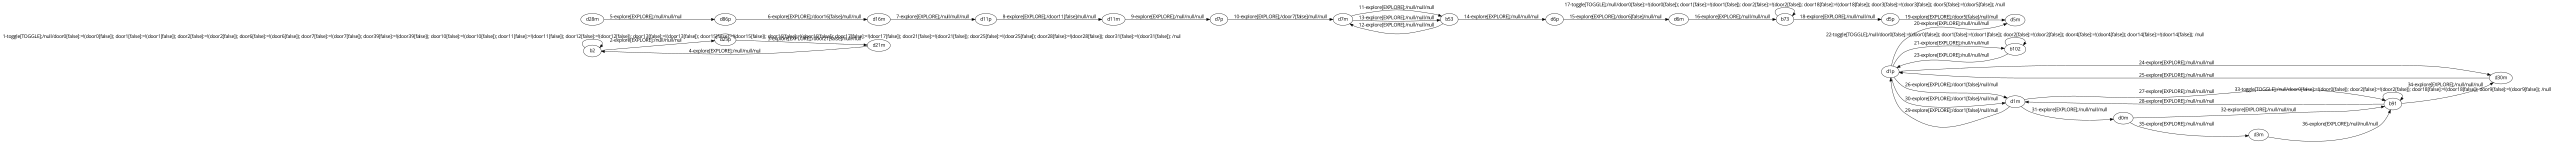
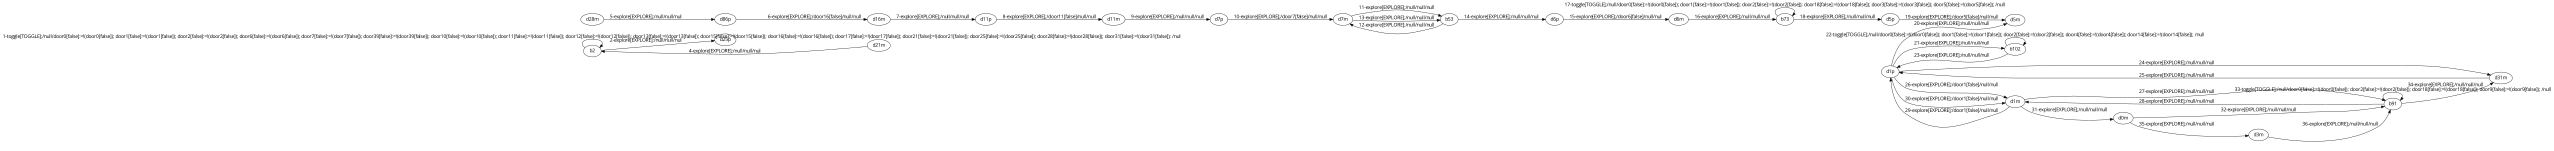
(800, 43) -> none
(2501, 78) -> (2501, 78)
